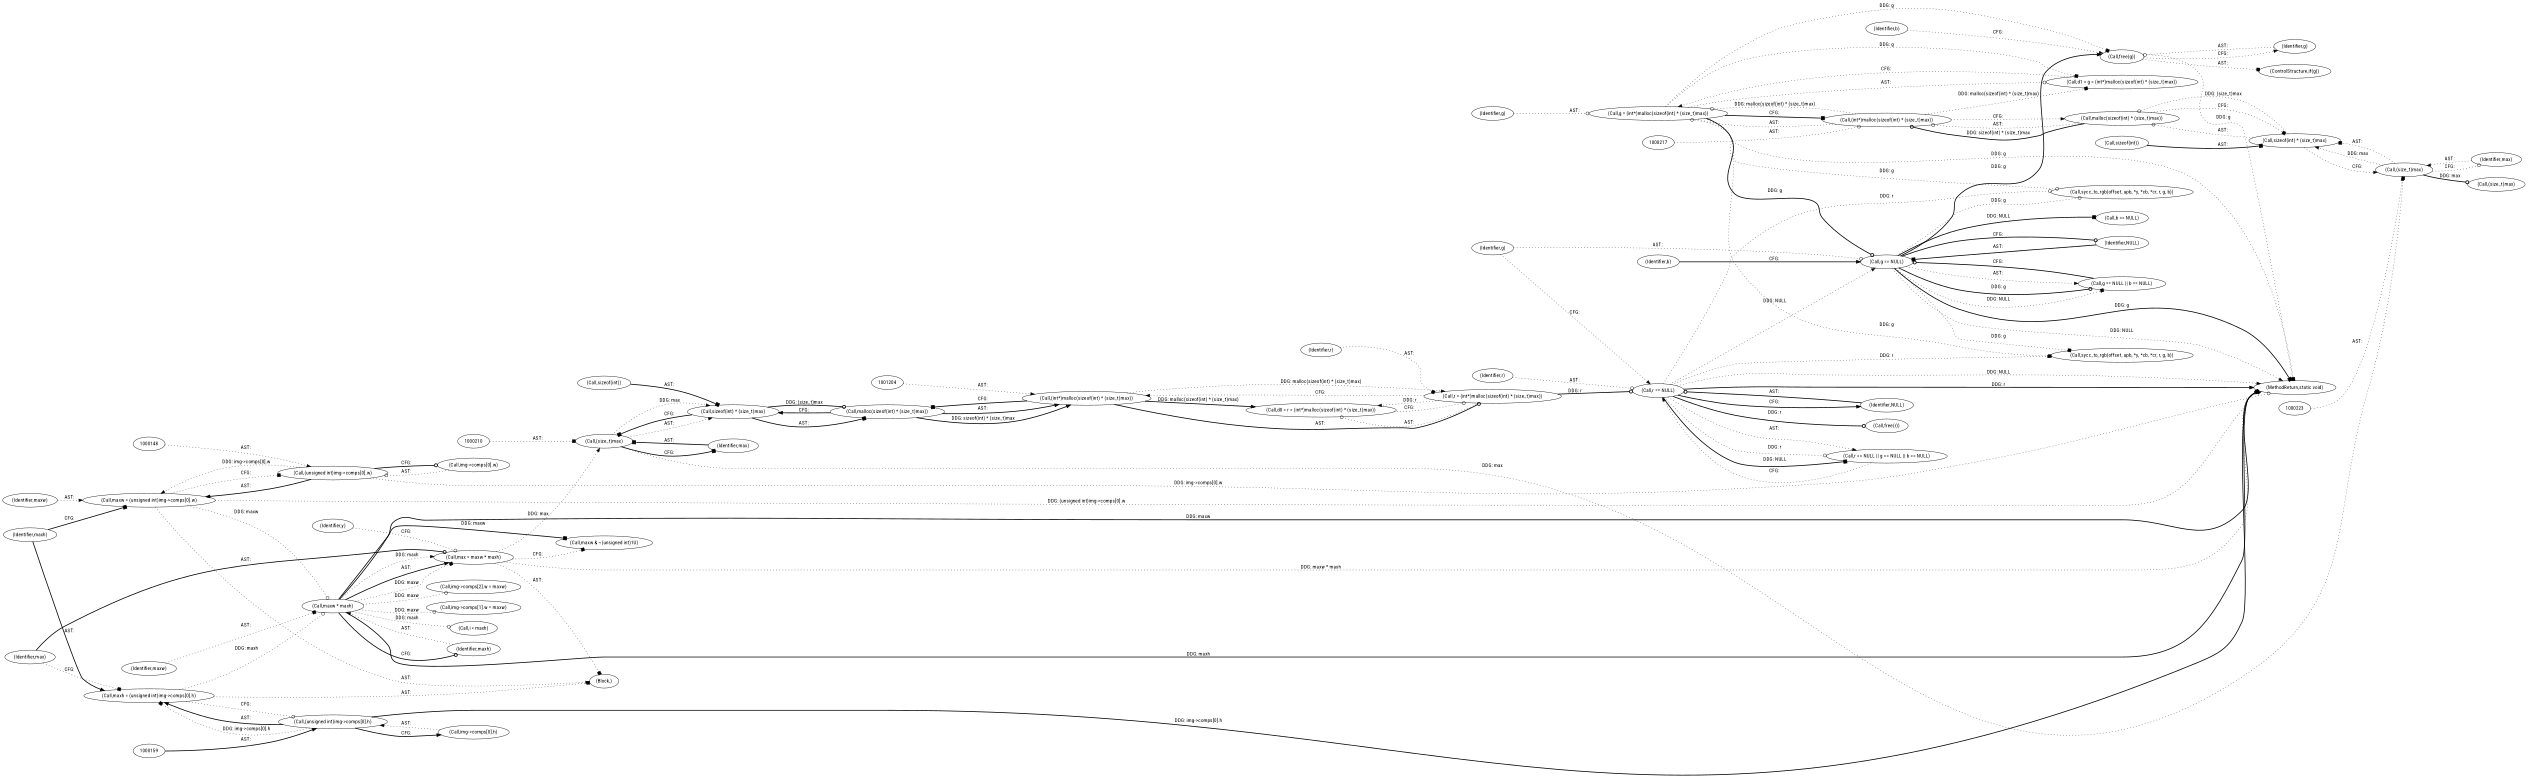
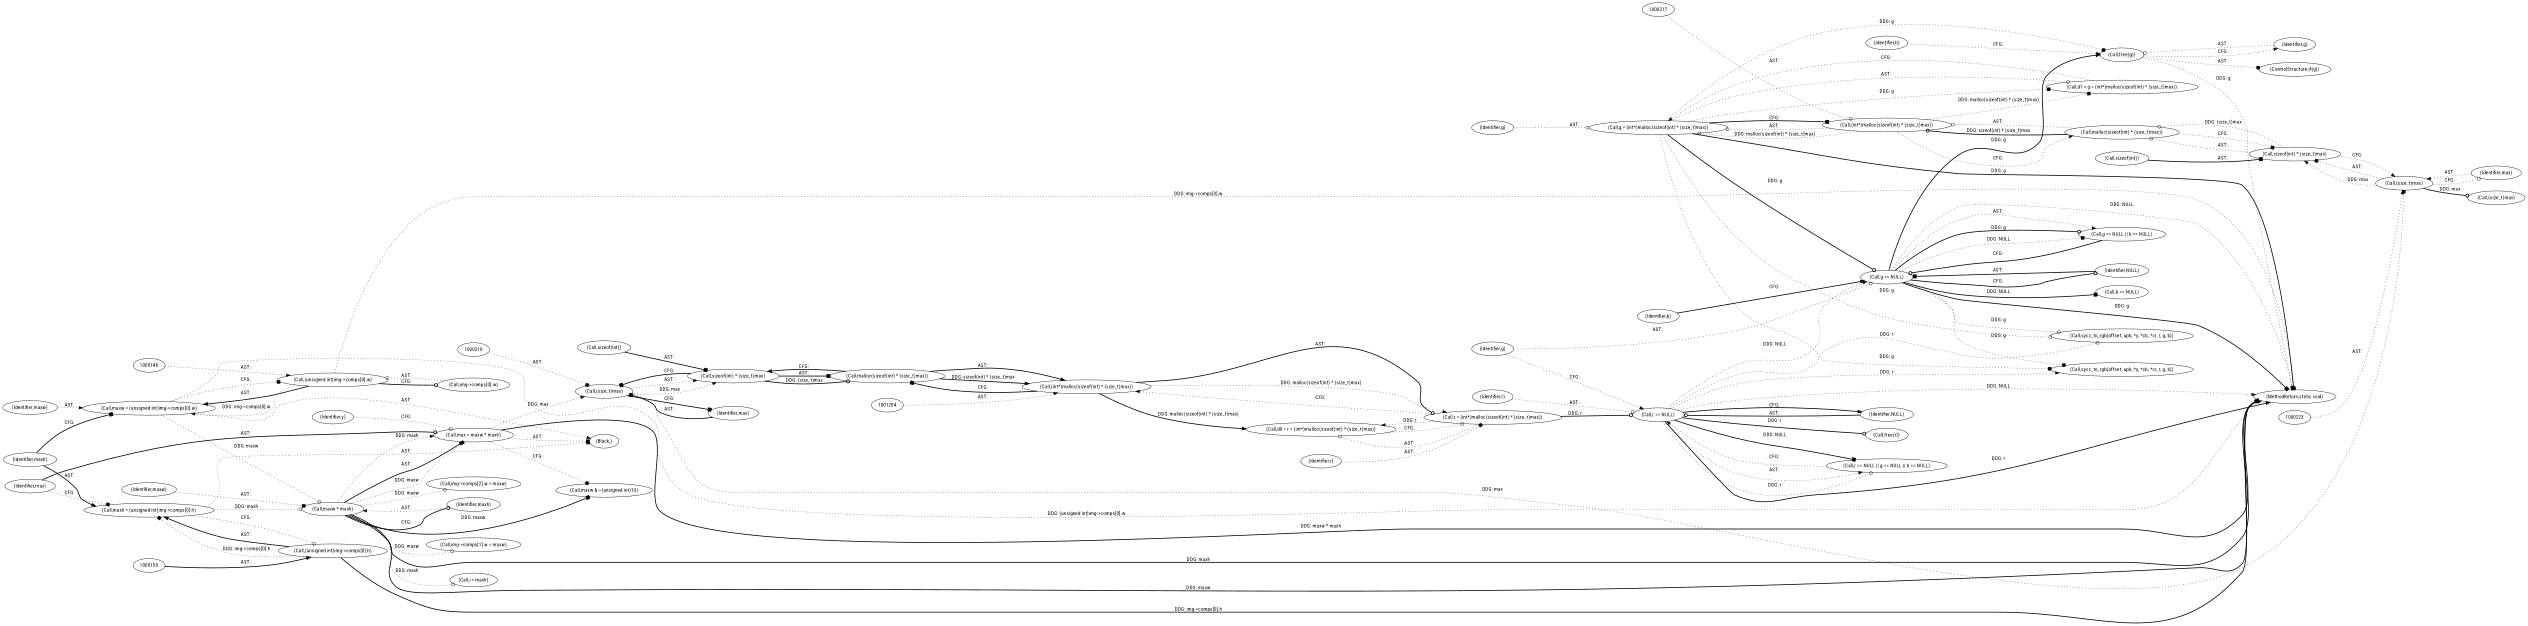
(2055, 157) -> (2071, 176)
(1449, 570) -> (1393, 529)
(474, 732) -> none
